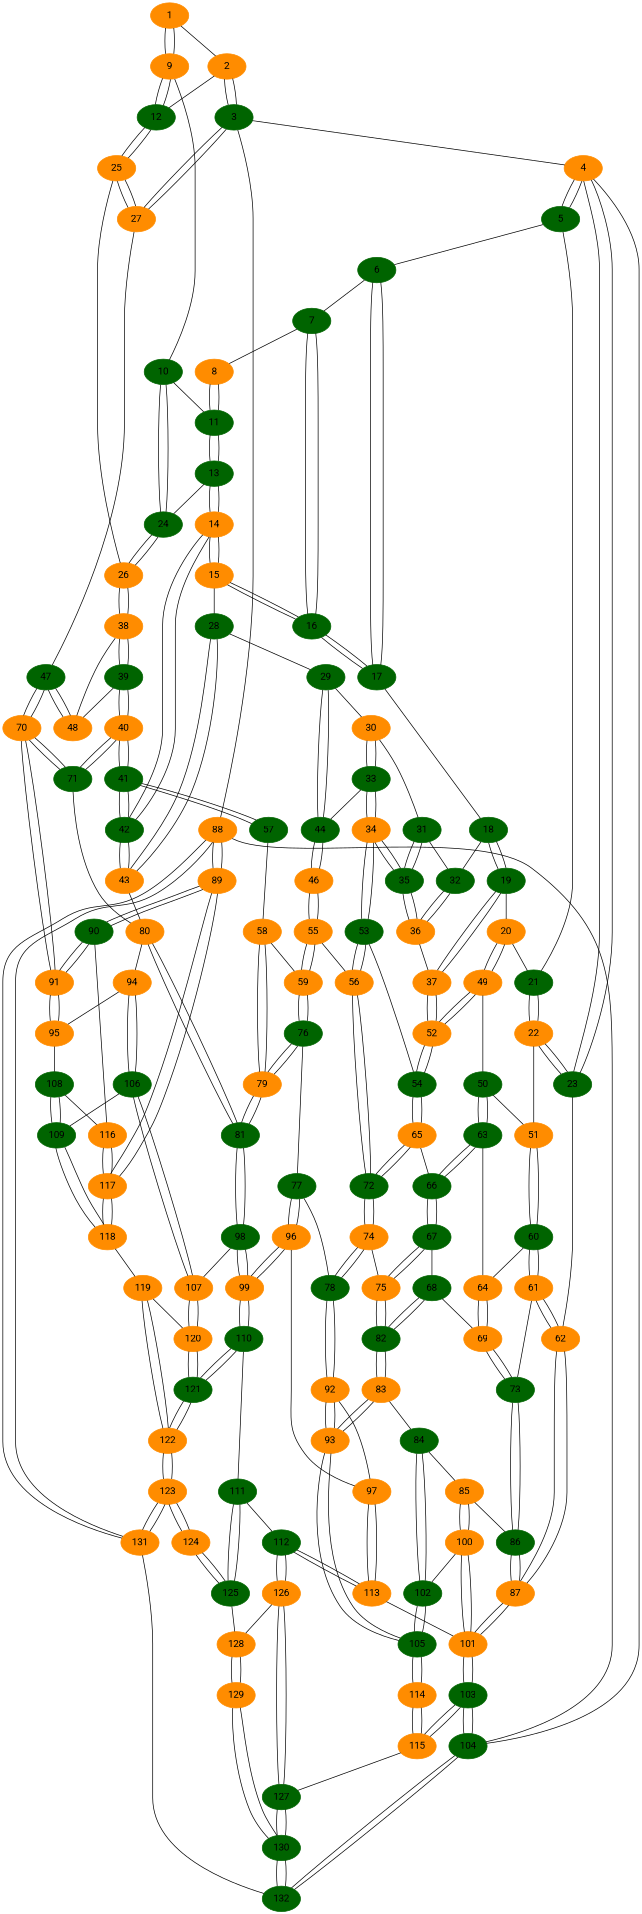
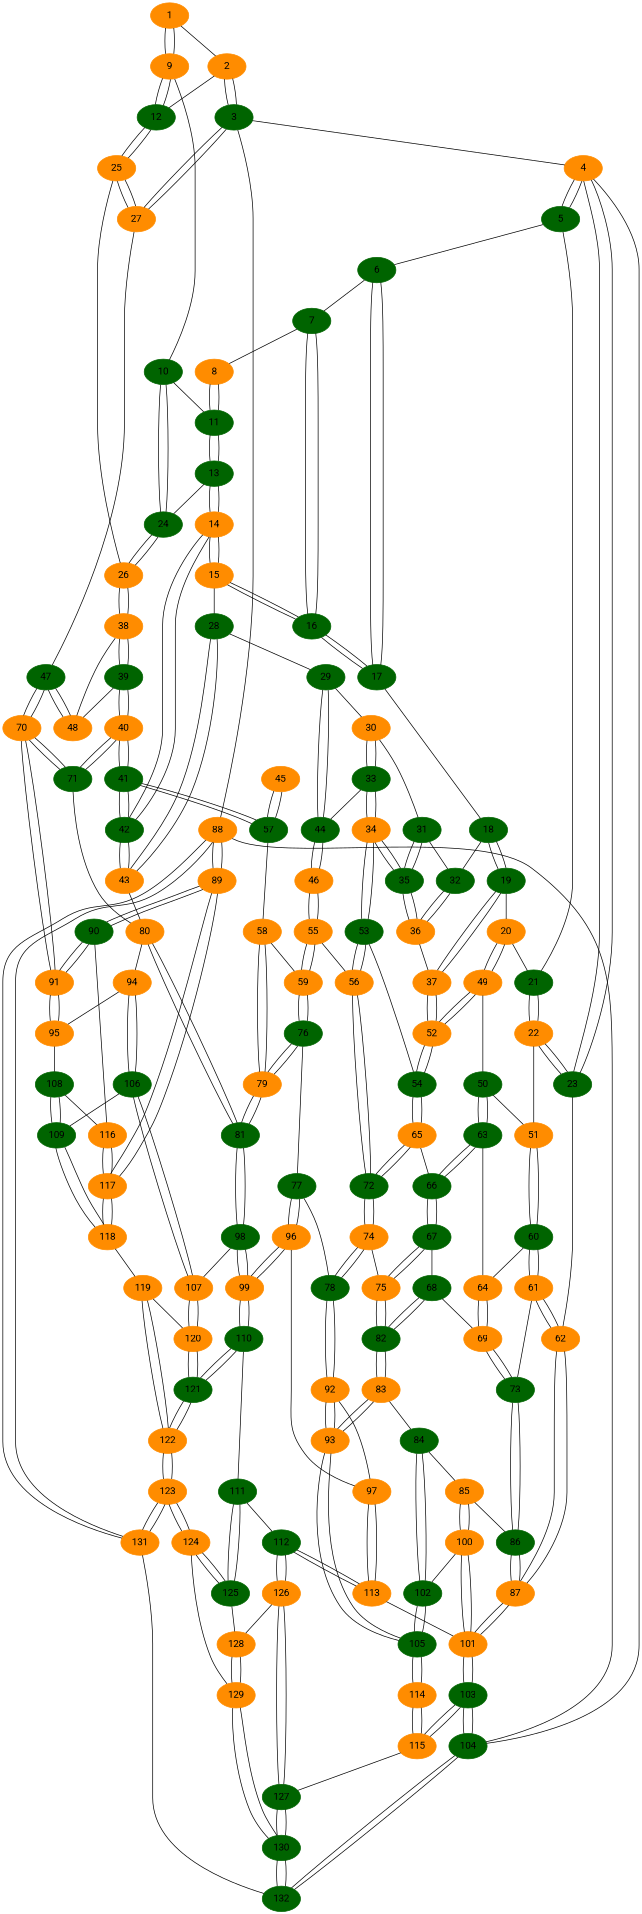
none -> (281, 779)
none -> (200, 1622)
